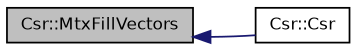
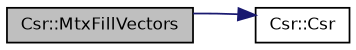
(233, 36) -> (216, 14)
